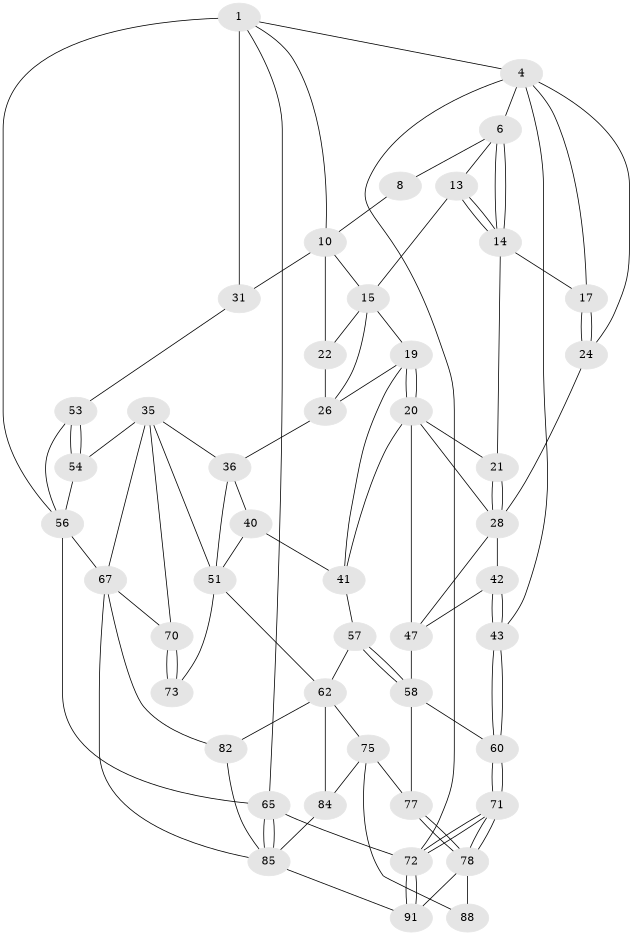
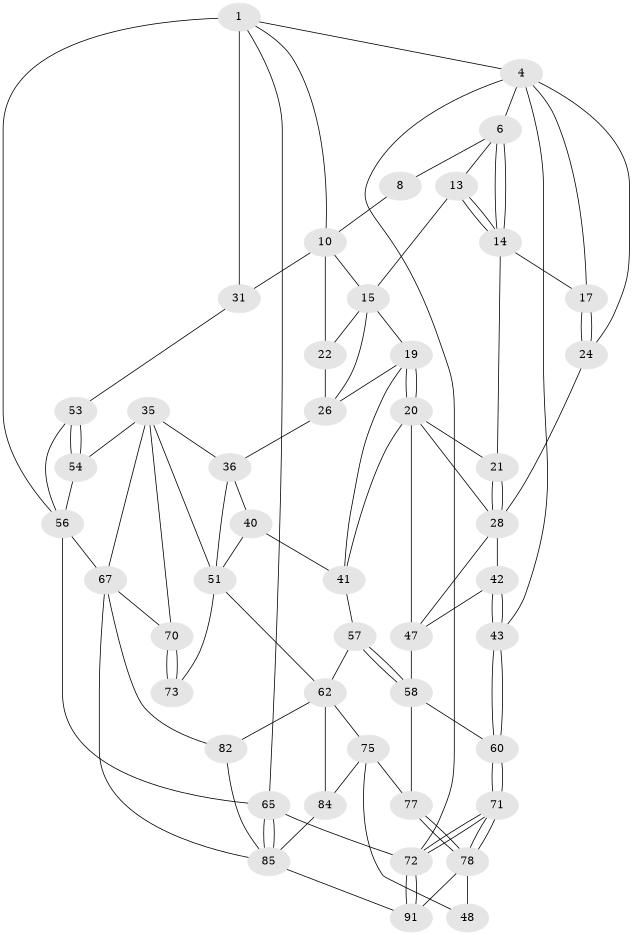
(468, 918) -> (468, 918)
